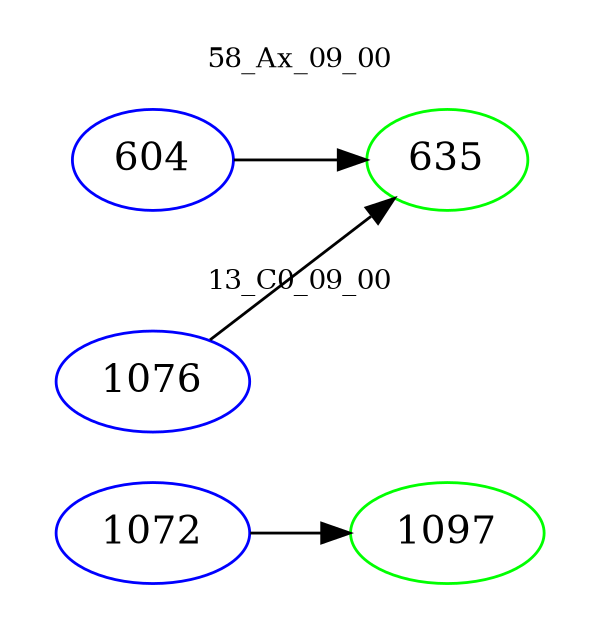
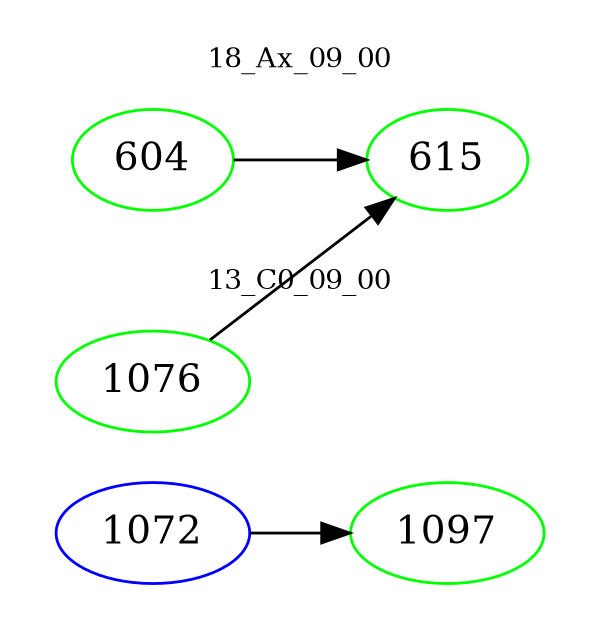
(300, 60) -> (300, 60)
(153, 160) -> (153, 160)
(447, 160) -> (447, 160)
(153, 382) -> (153, 382)
